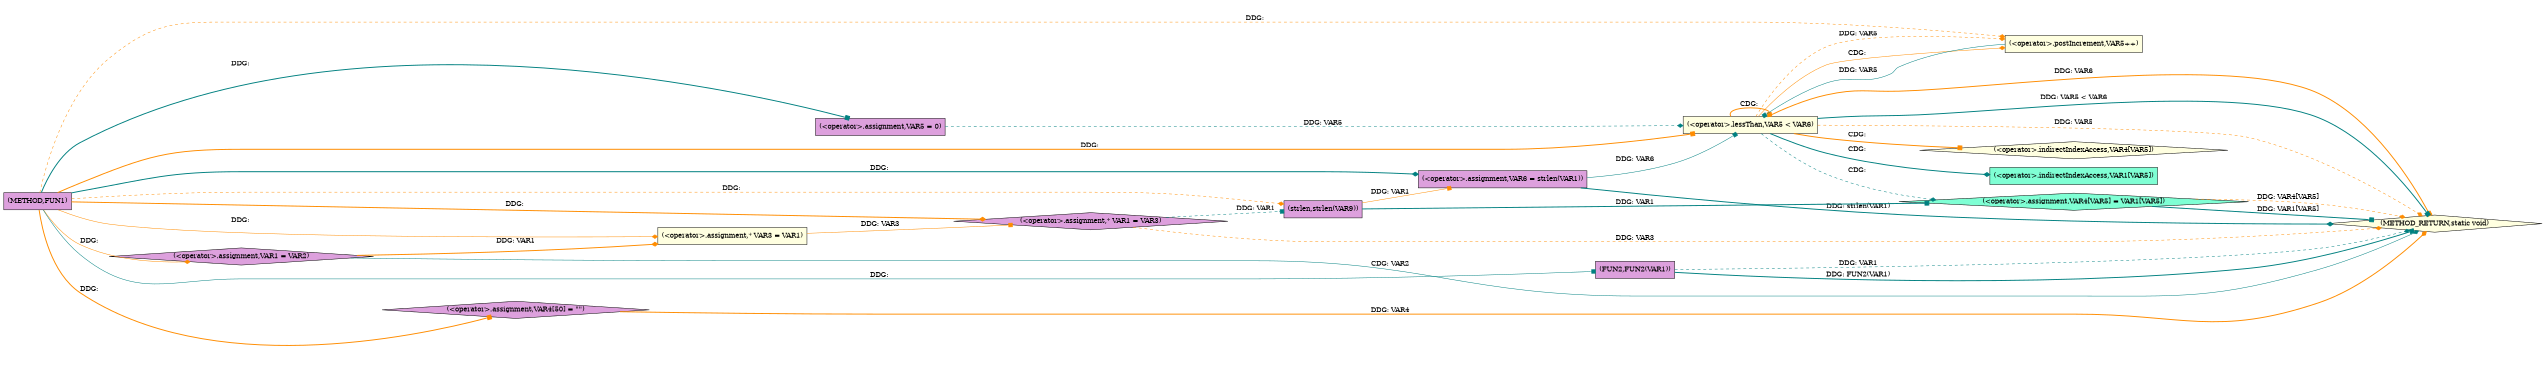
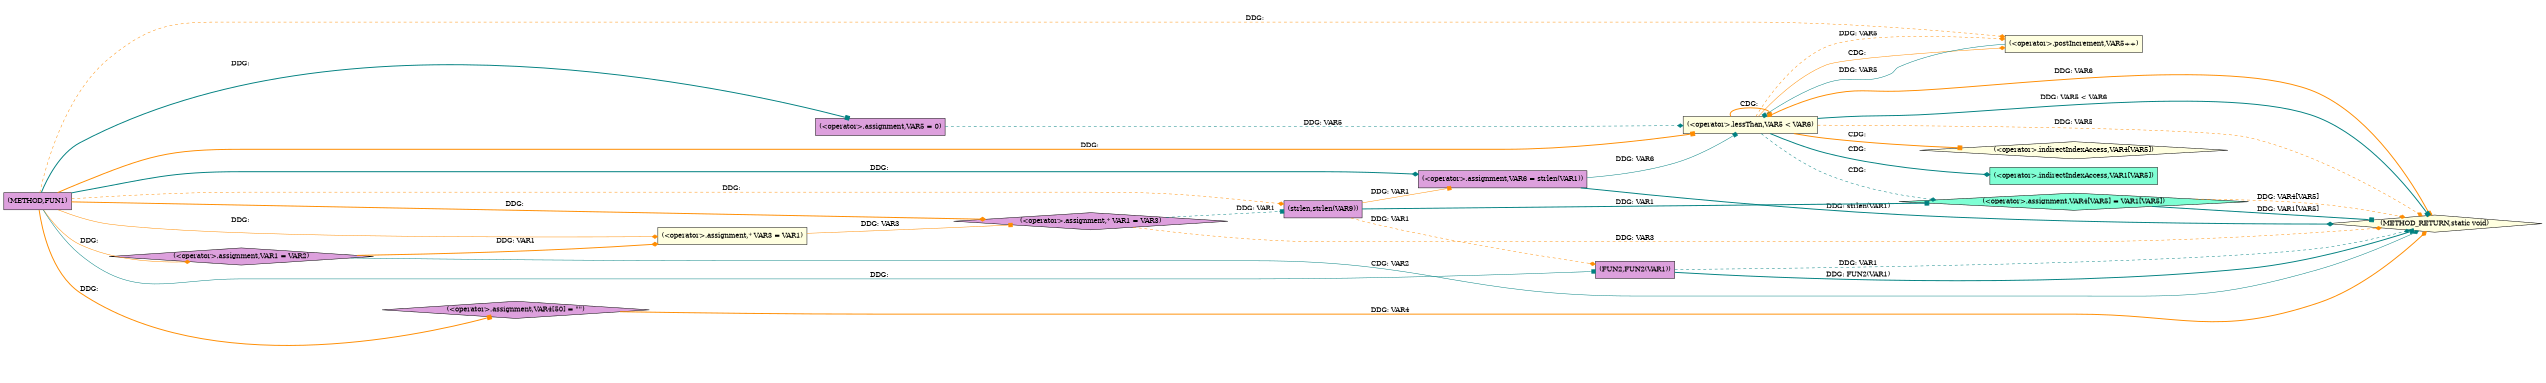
none -> (1476, 245)
